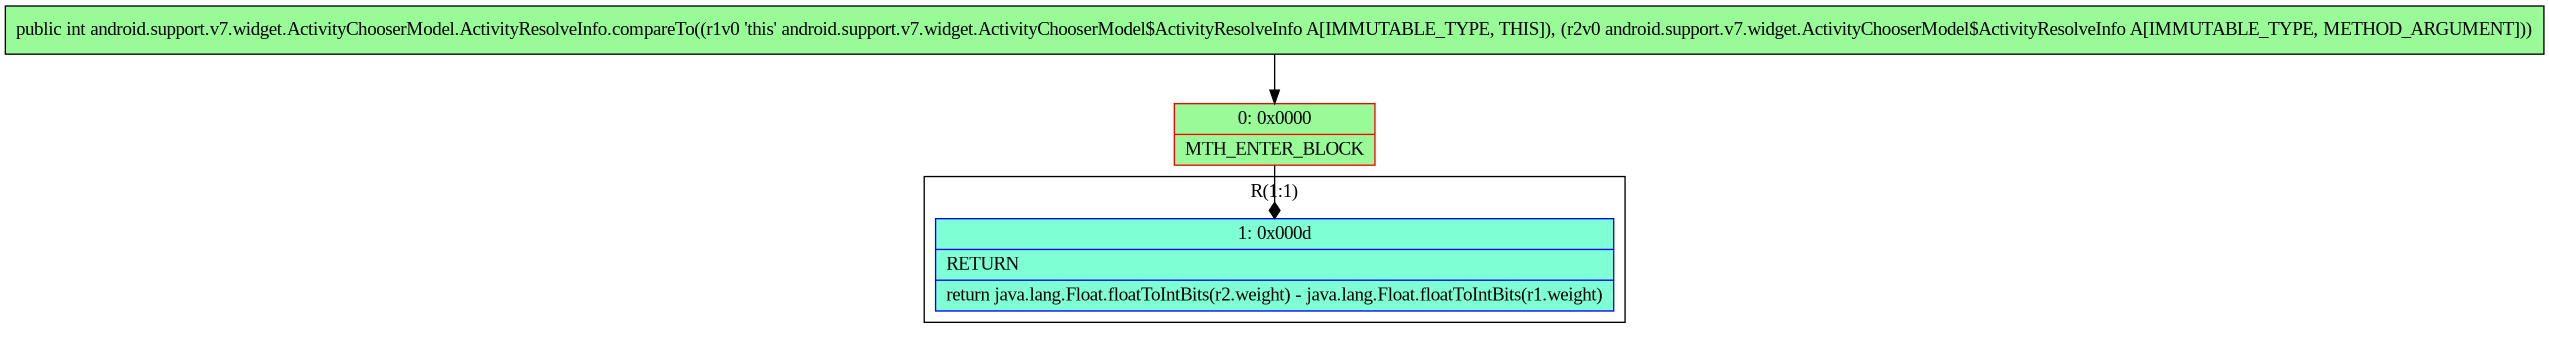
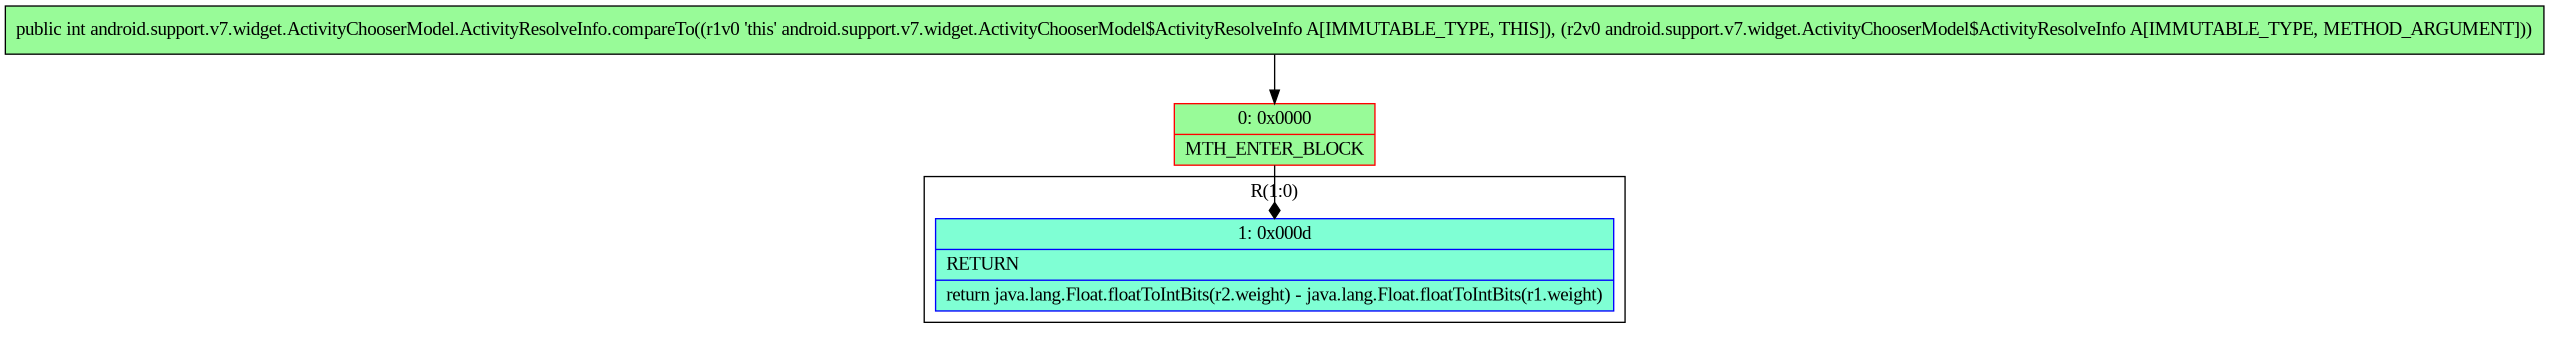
(1275, 192) -> (1275, 192)
